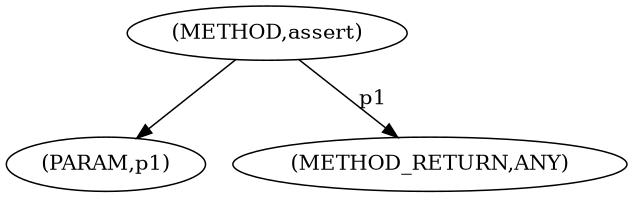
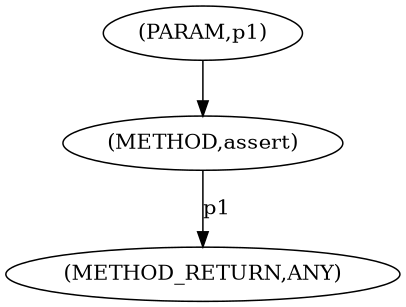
(192, 94) -> (203, 81)
